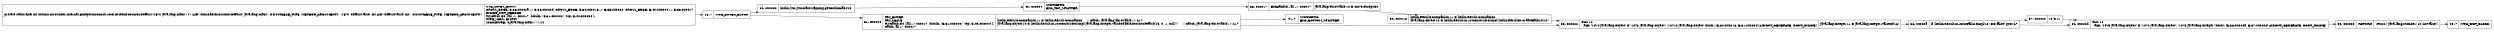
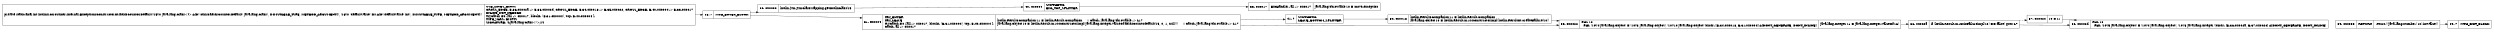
(1390, 13) -> (1364, 19)
(1320, 21) -> (1320, 21)
(2331, 24) -> none
